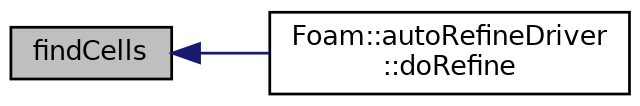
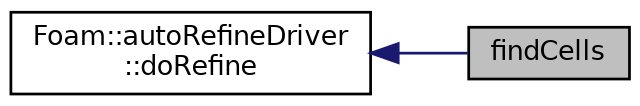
(235, 53) -> (434, 53)
